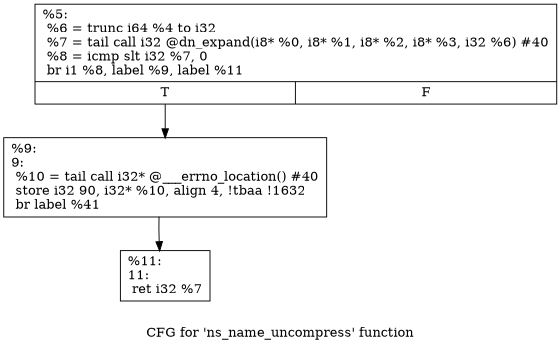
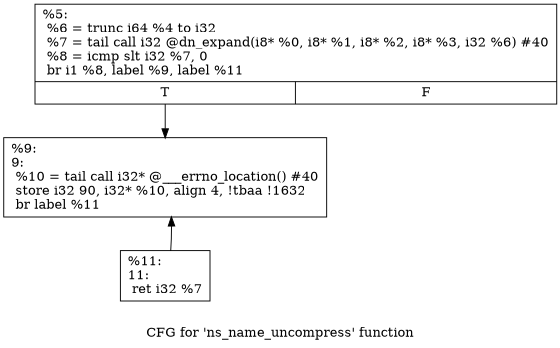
(56, 205) -> (56, 205)
(159, 229) -> (171, 239)
